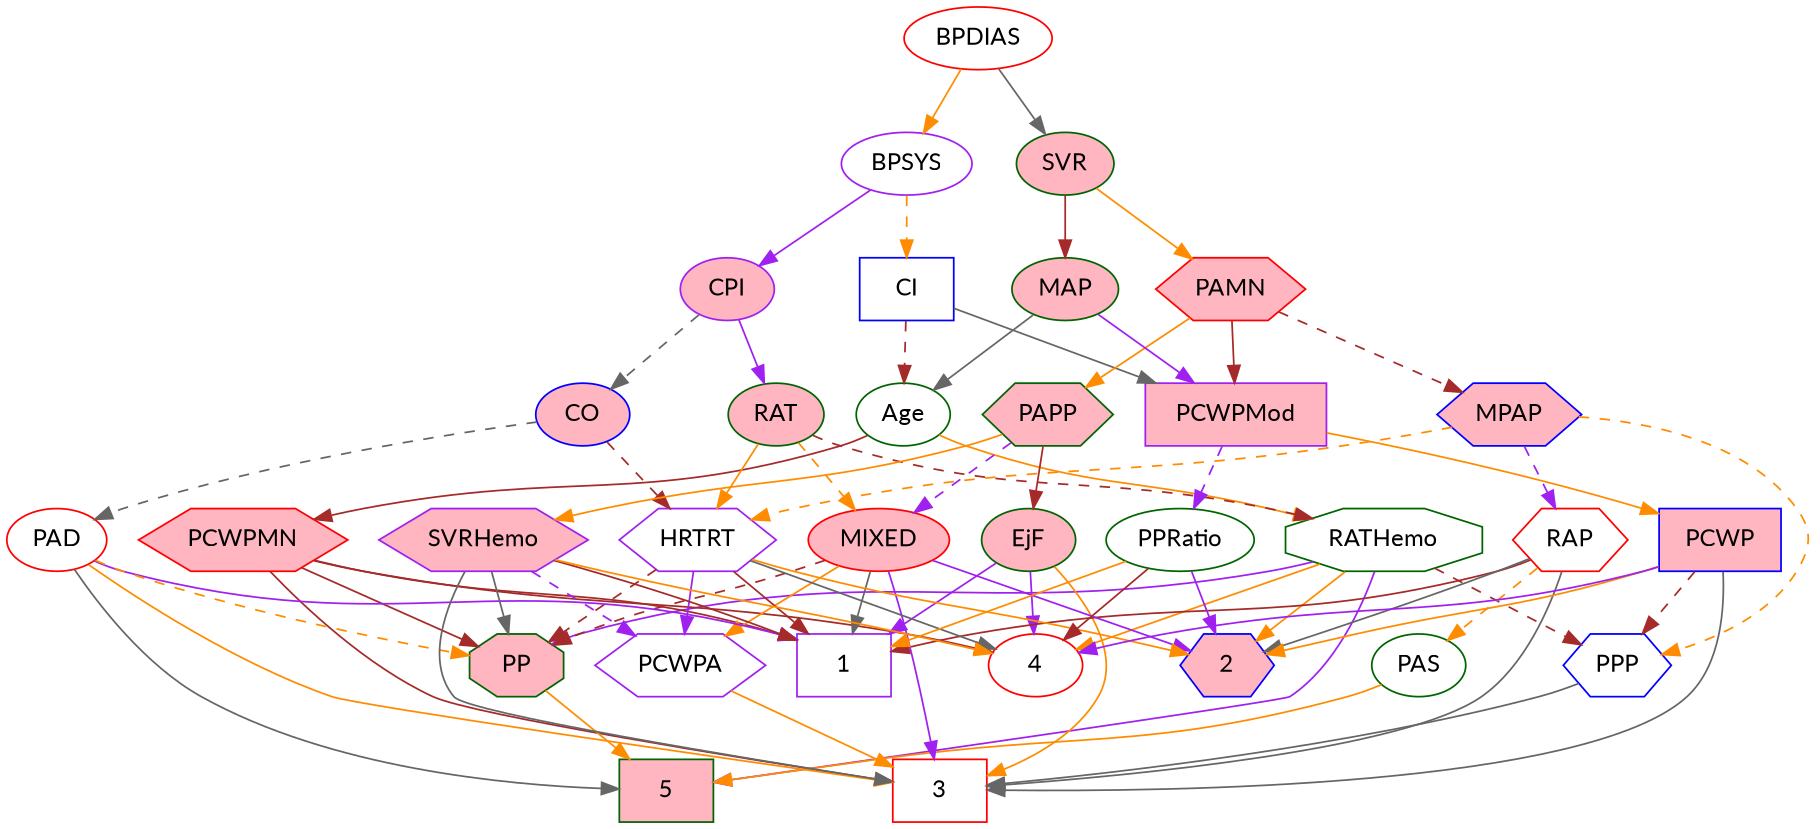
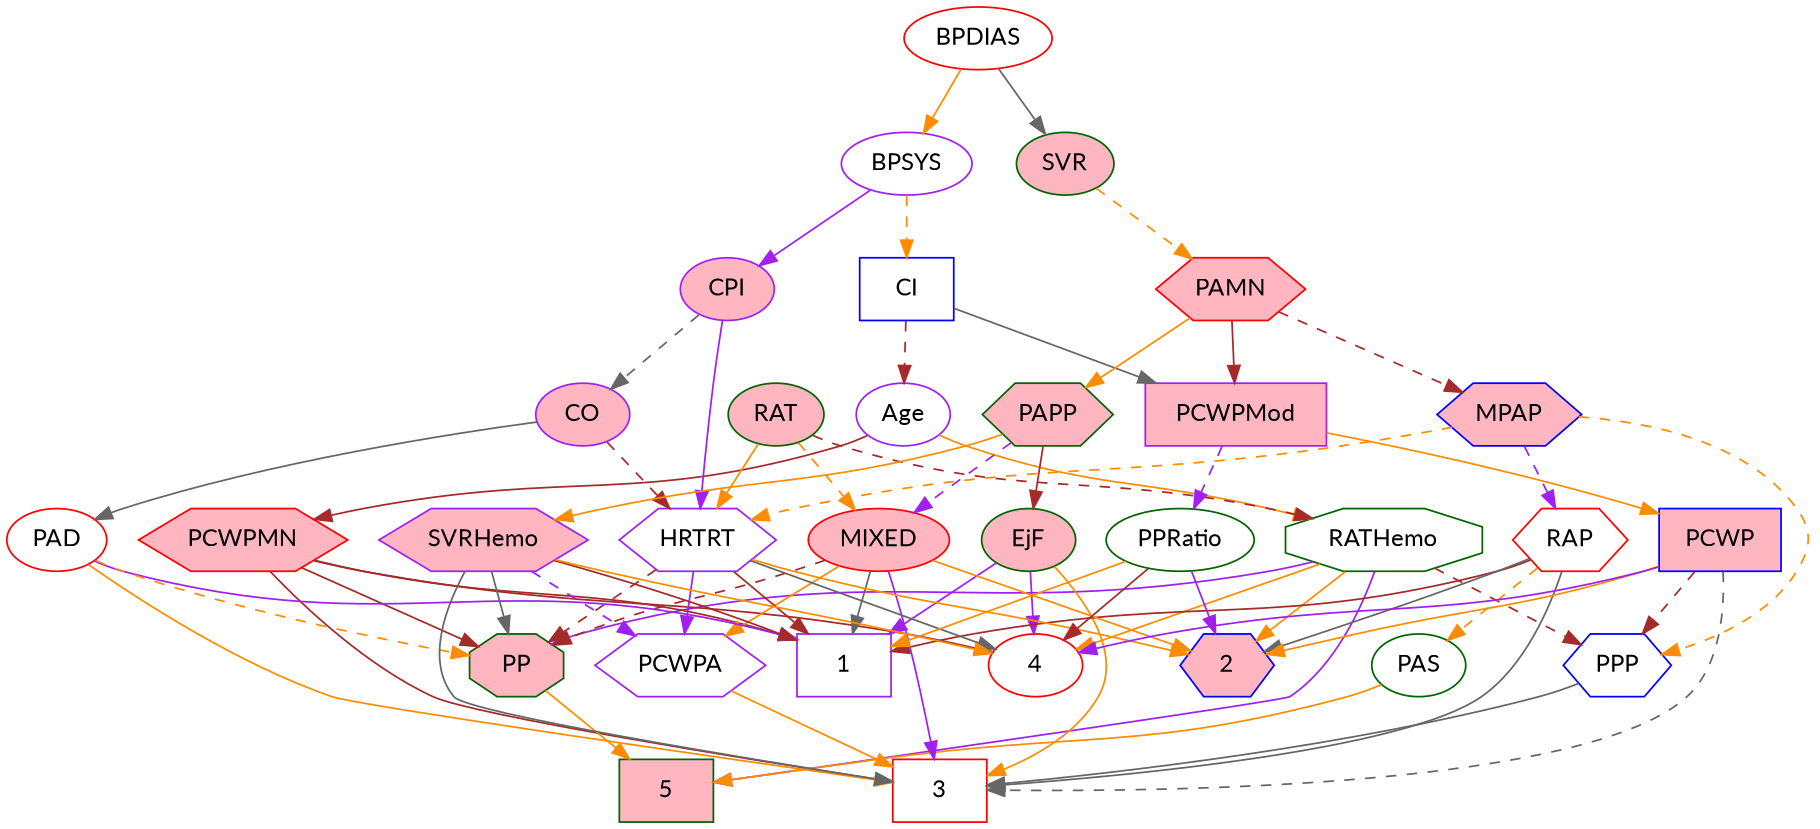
(1137, 218) -> (1137, 218)
(1065, 289) -> none
(748, 343) -> (711, 406)
(583, 415) -> (583, 415)
(903, 415) -> (903, 415)
(322, 458) -> (322, 458)
(1053, 603) -> (1053, 603)
(308, 742) -> none
(1419, 772) -> (1419, 772)
